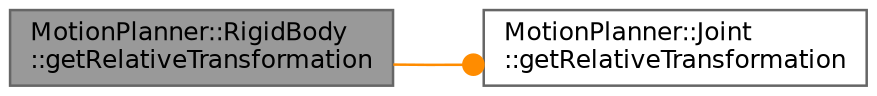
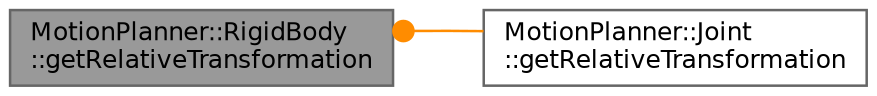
(428, 65) -> (449, 31)
